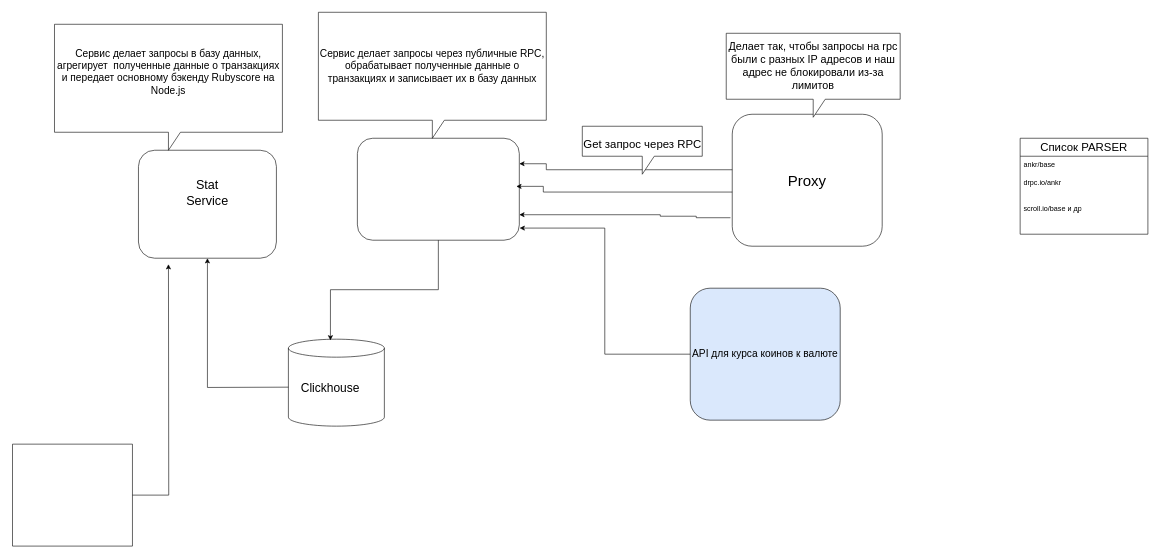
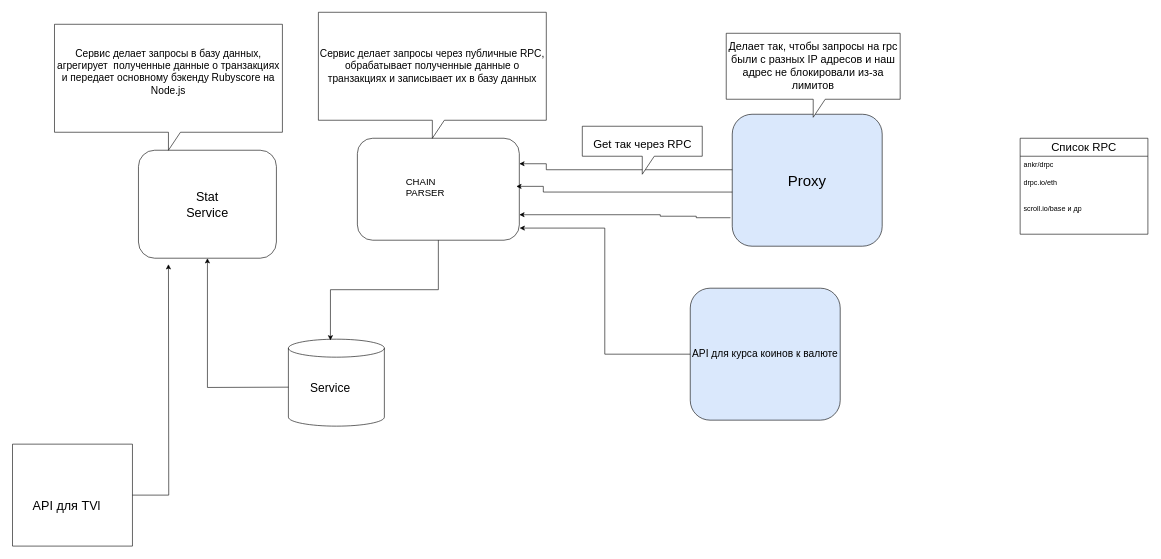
(643, 144) -> (643, 144)
(1084, 147) -> (1084, 147)
(1042, 165) -> (1042, 165)
(807, 180) -> (807, 180)
(1046, 183) -> (1044, 183)
none -> (432, 189)
(207, 192) -> (207, 204)
(330, 387) -> (330, 387)
none -> (66, 506)
